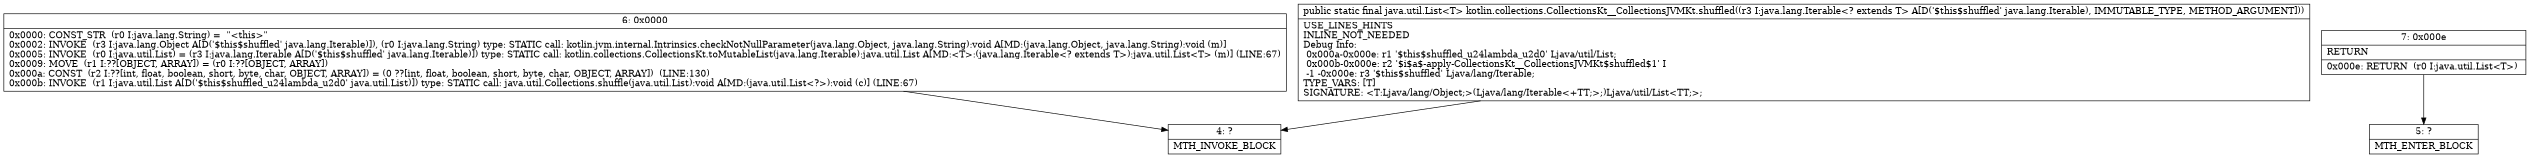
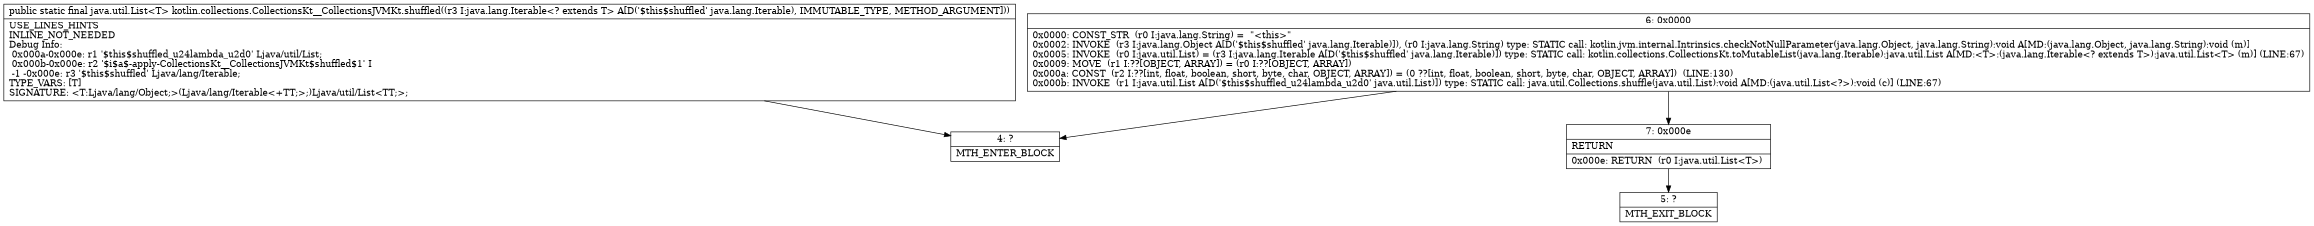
none -> (1669, 105)
(1225, 146) -> (1005, 154)
(2424, 146) -> (1669, 214)
